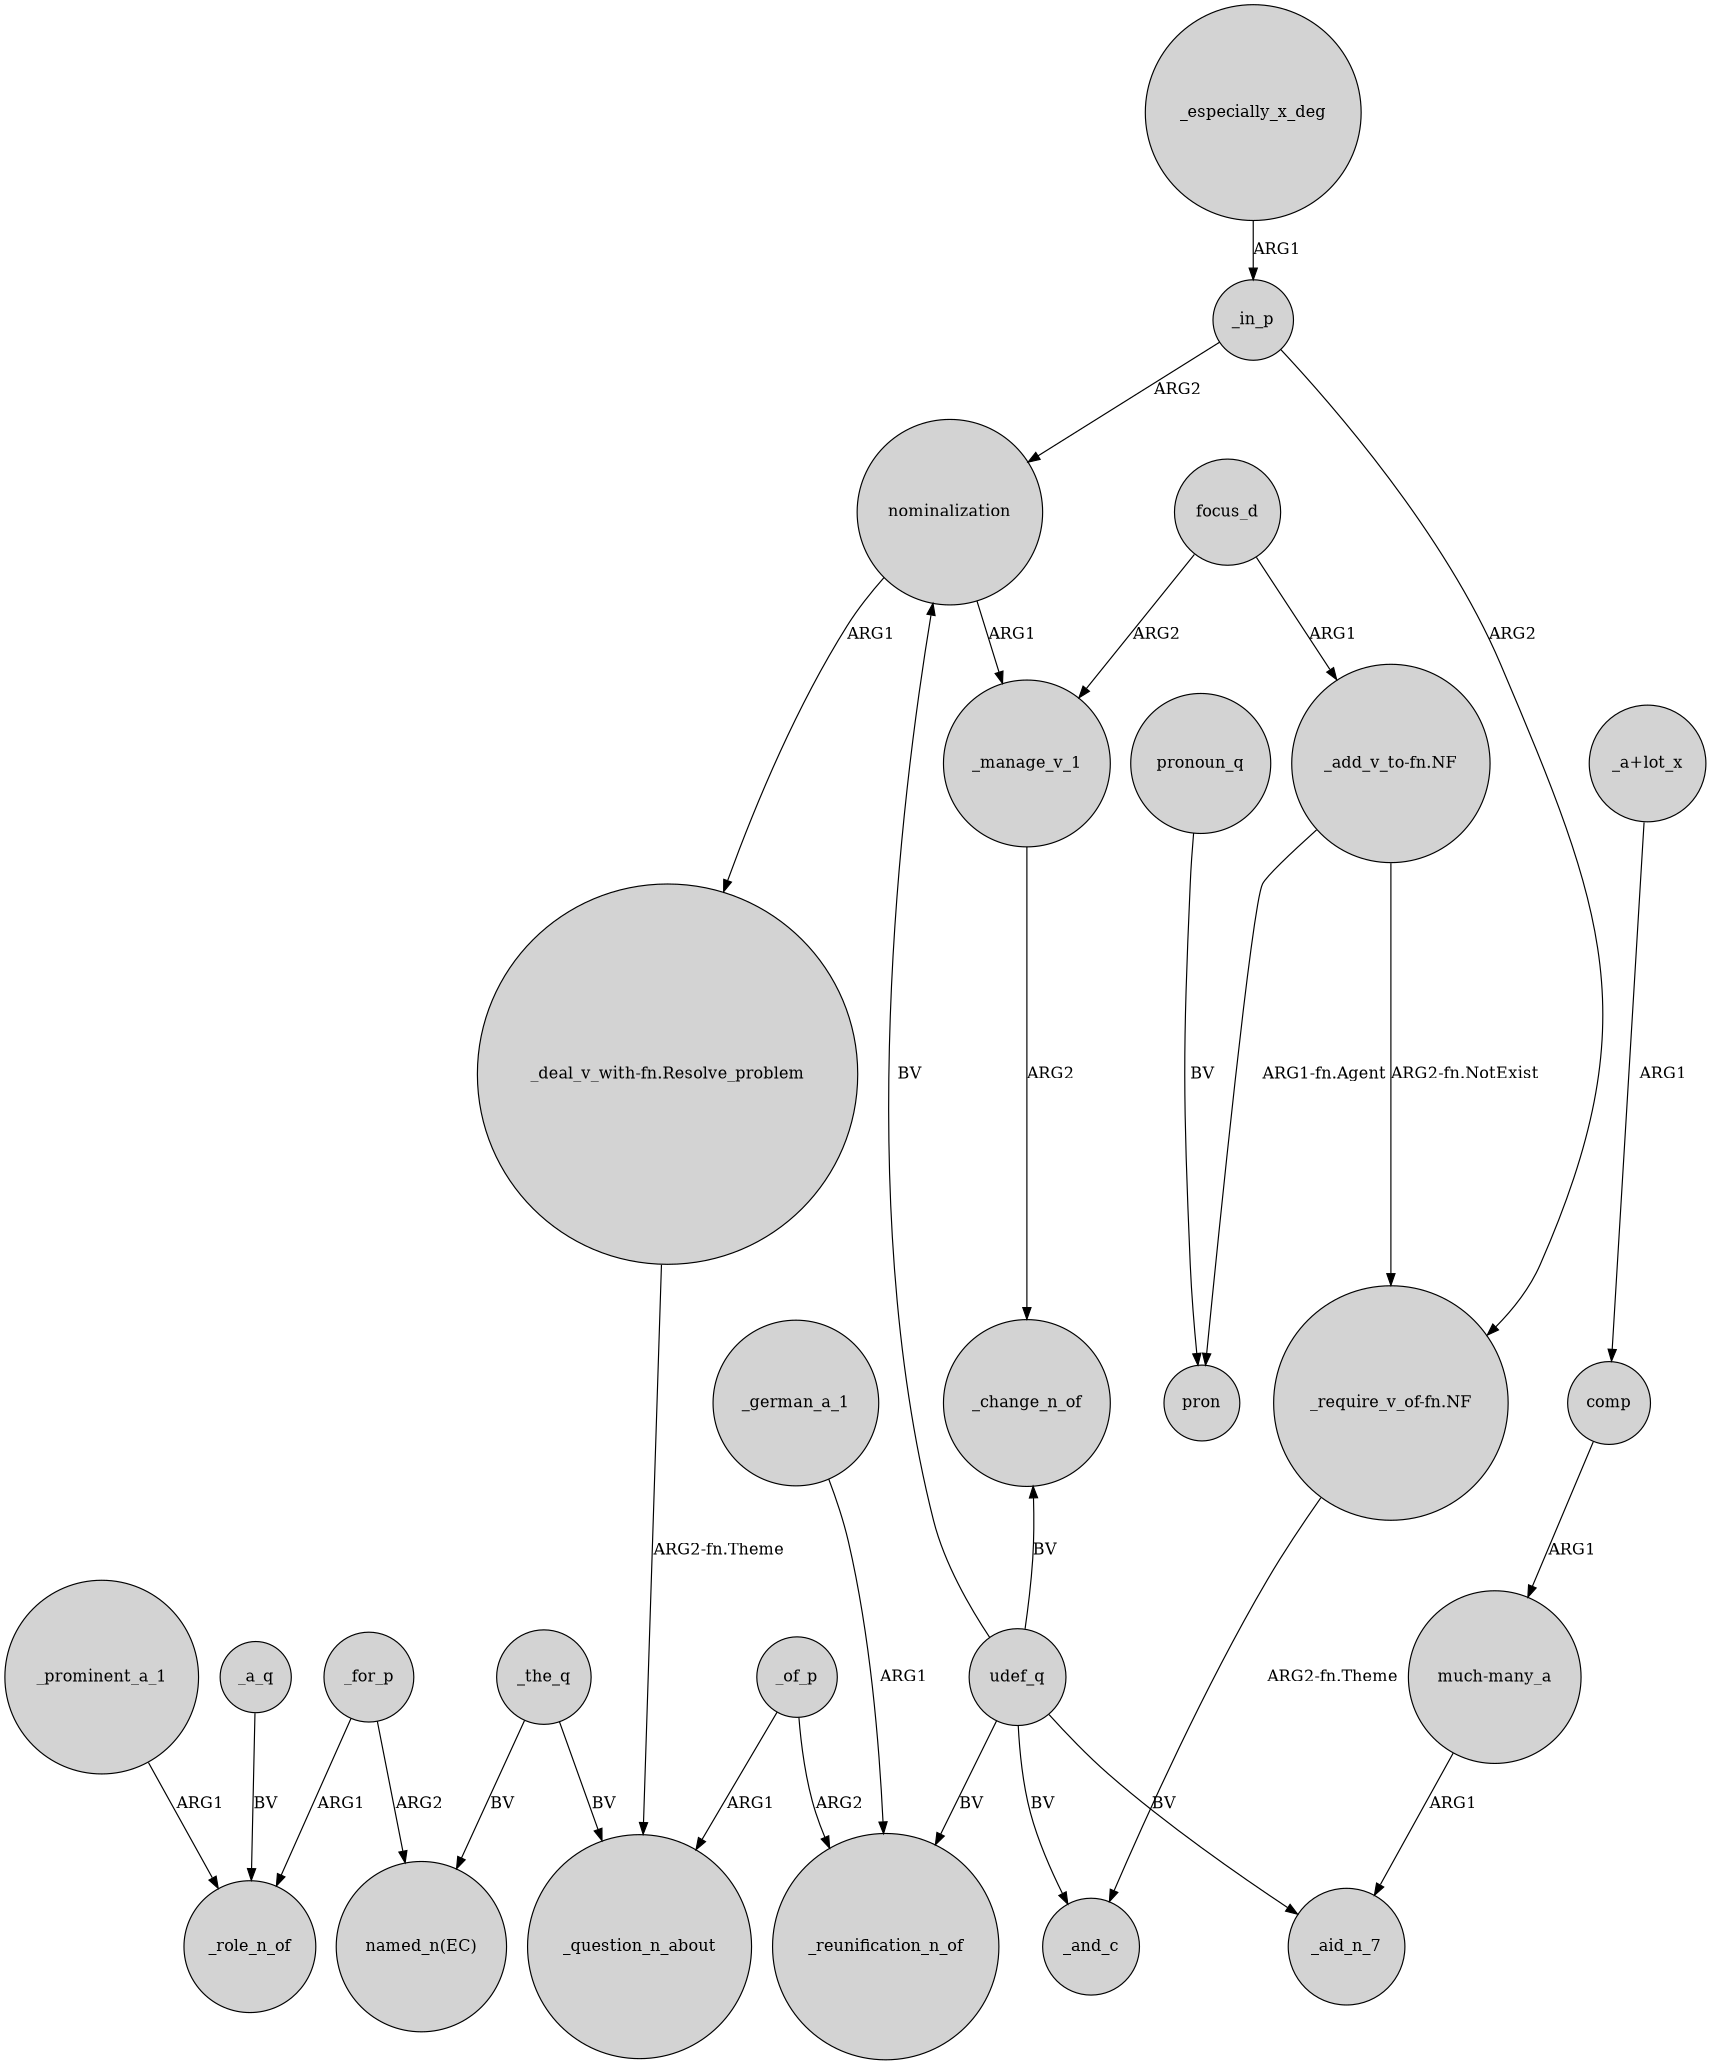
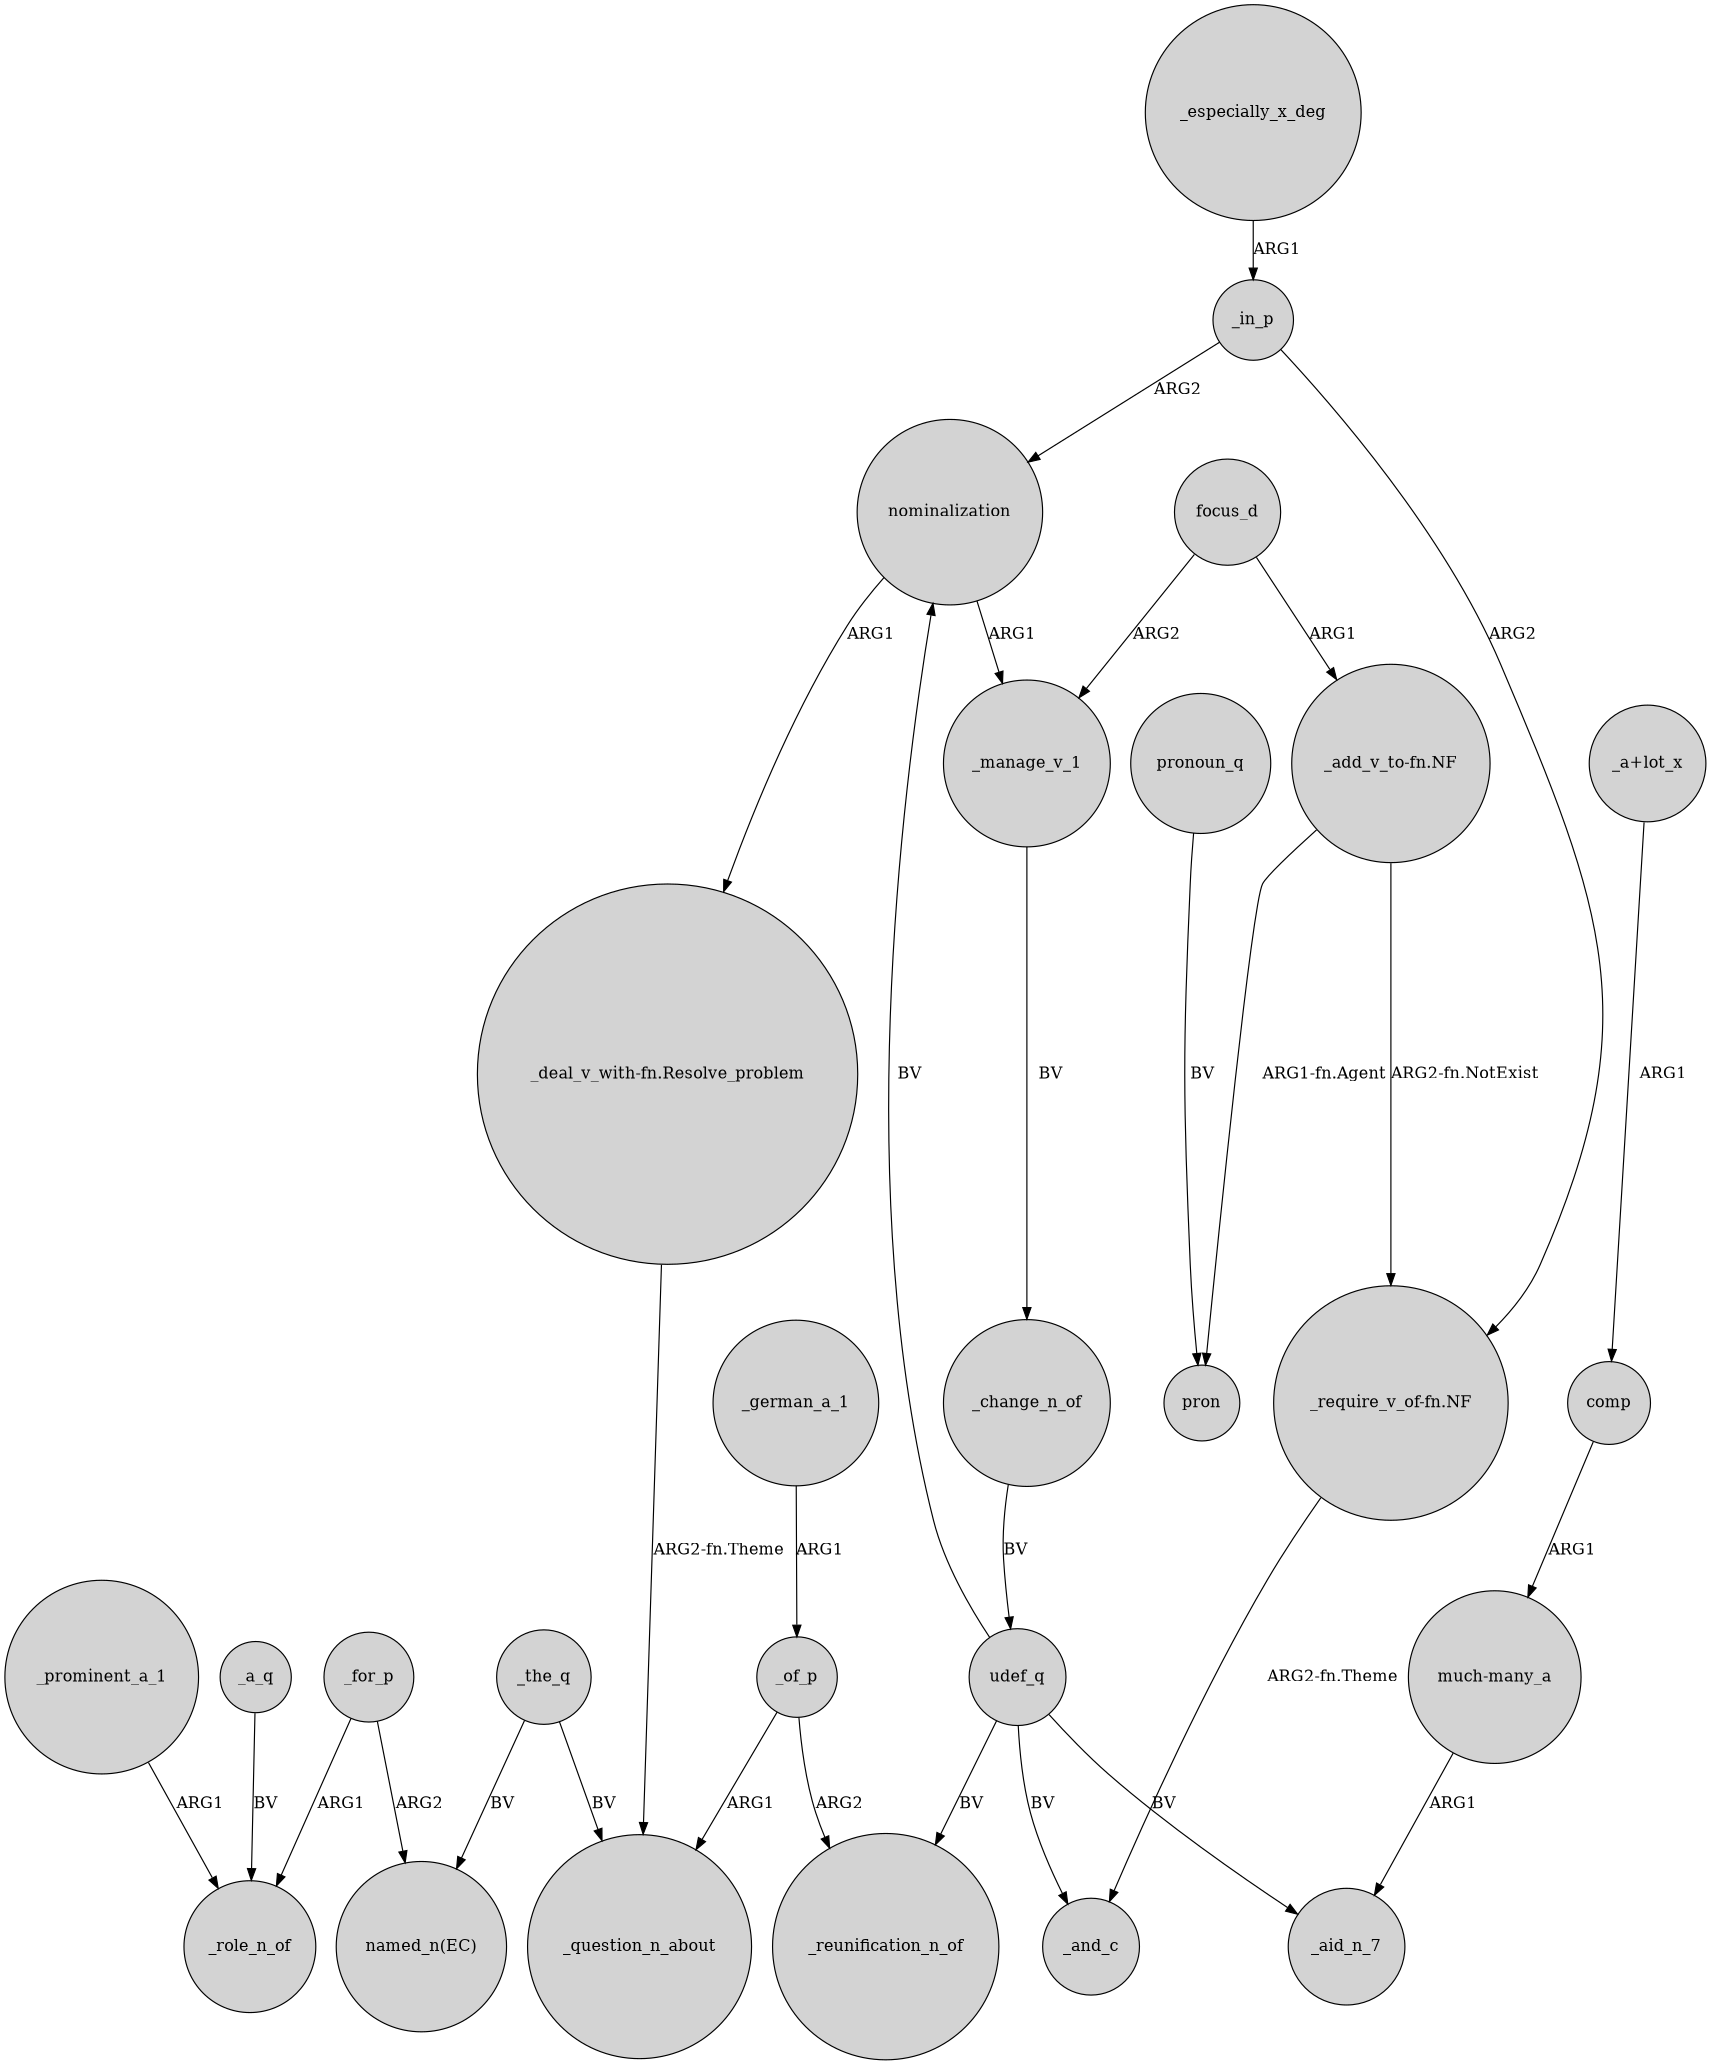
(1051, 1074) -> (1051, 1074)
(1032, 1564) -> (1003, 1551)
(868, 1648) -> (797, 1555)
